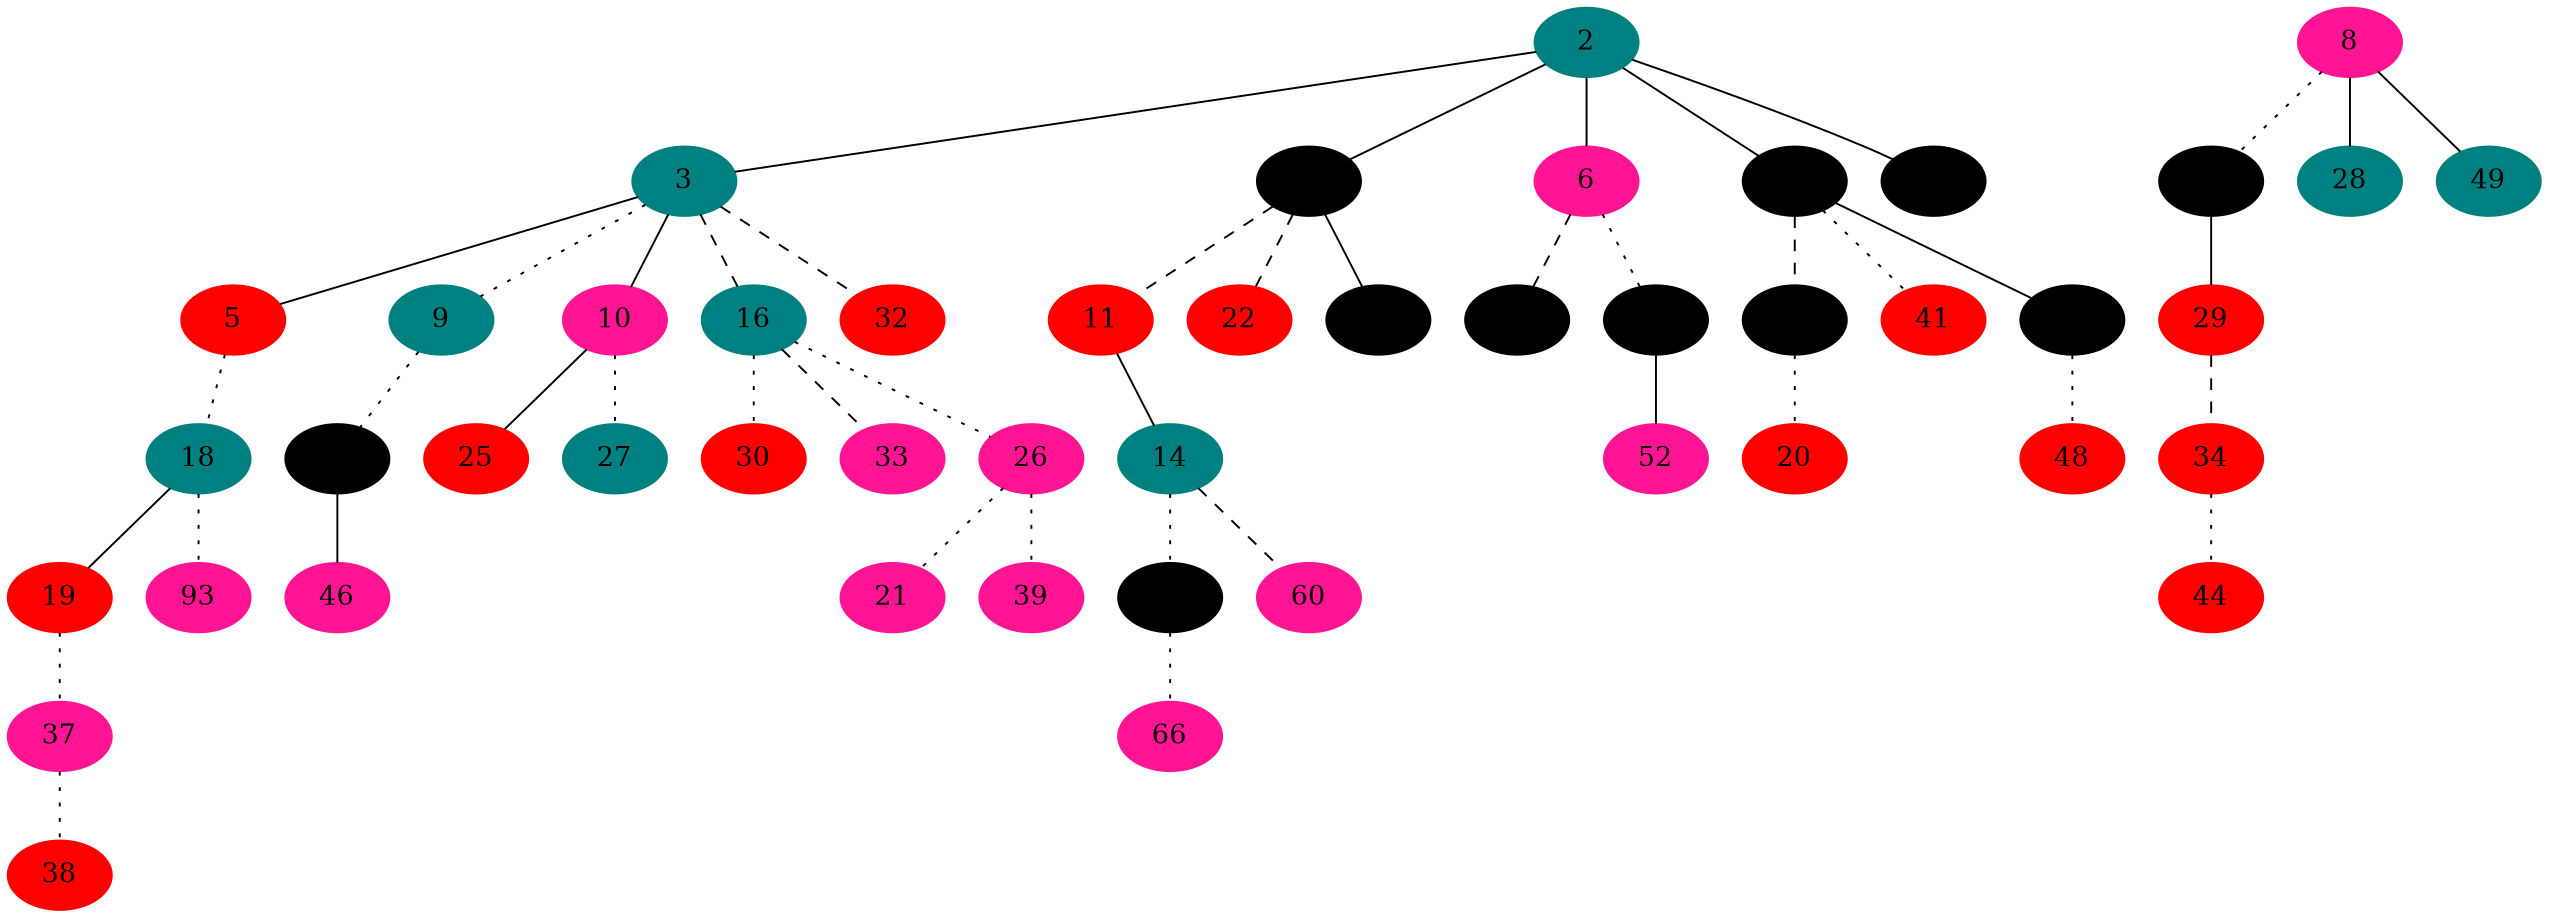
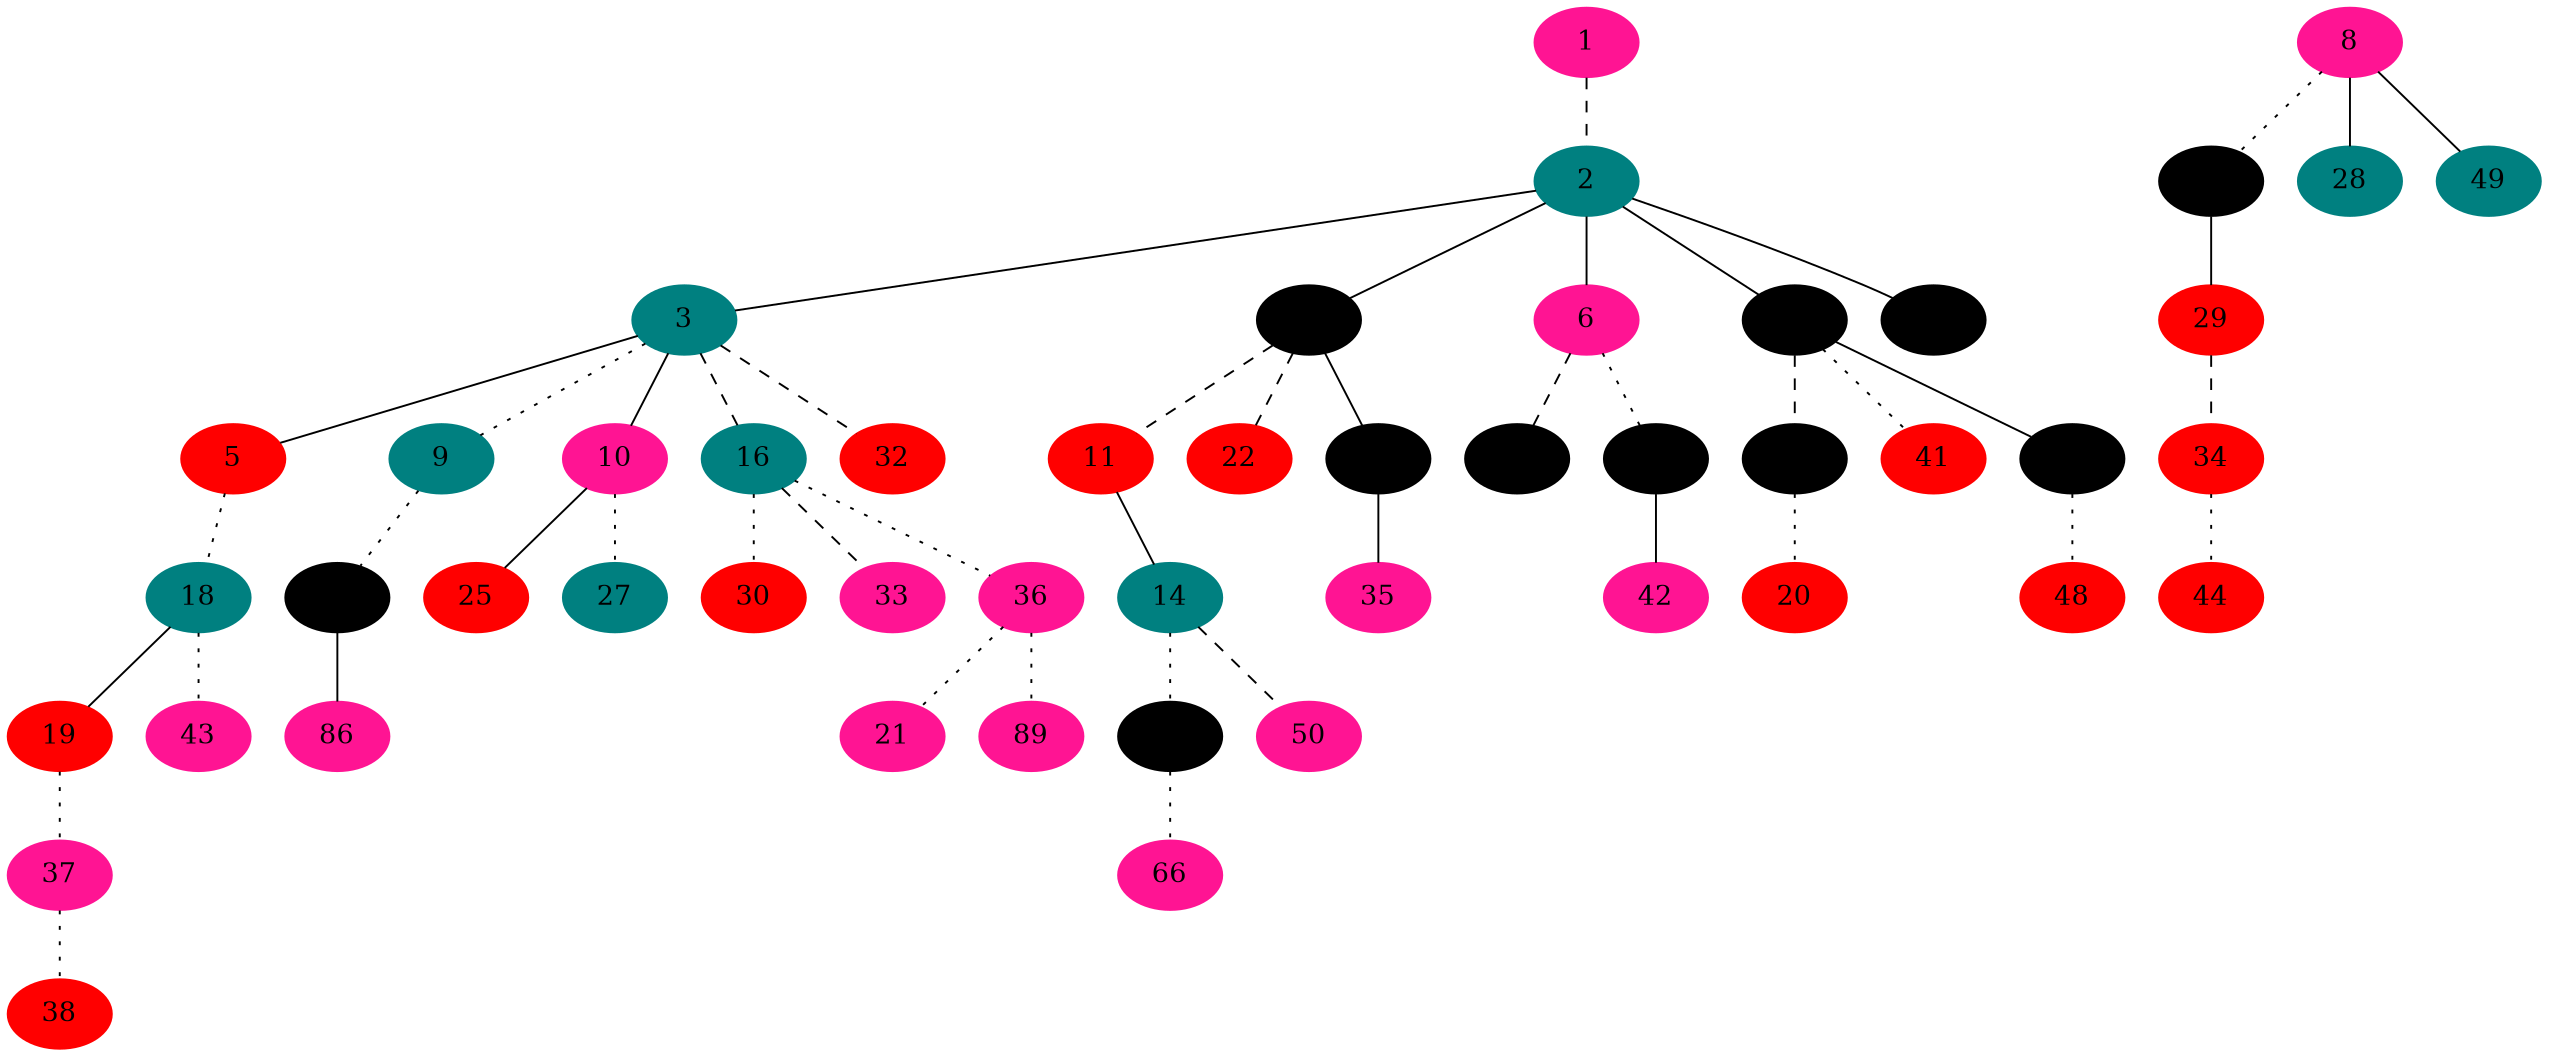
none -> (1587, 42)
(1031, 459) -> (1031, 598)
(1656, 459) -> (1656, 598)
(199, 598) -> (199, 736)
(337, 598) -> (337, 736)
(1031, 598) -> (1031, 736)
(1309, 598) -> (1309, 736)
none -> (1378, 598)
